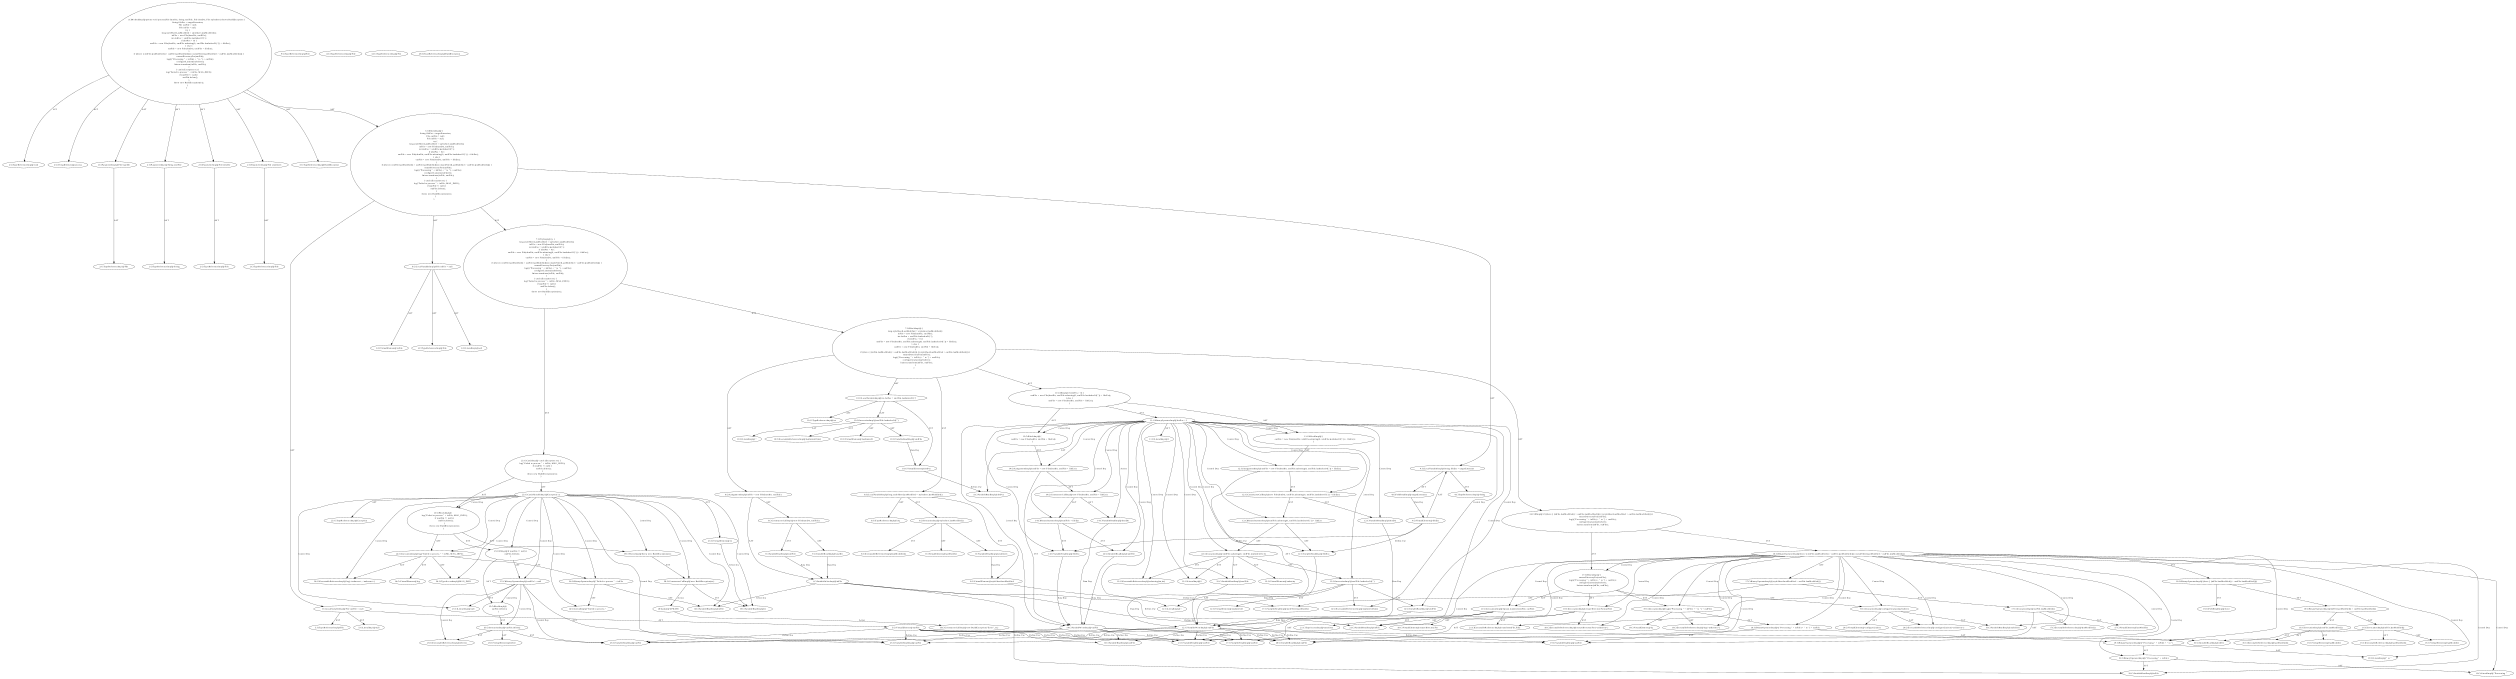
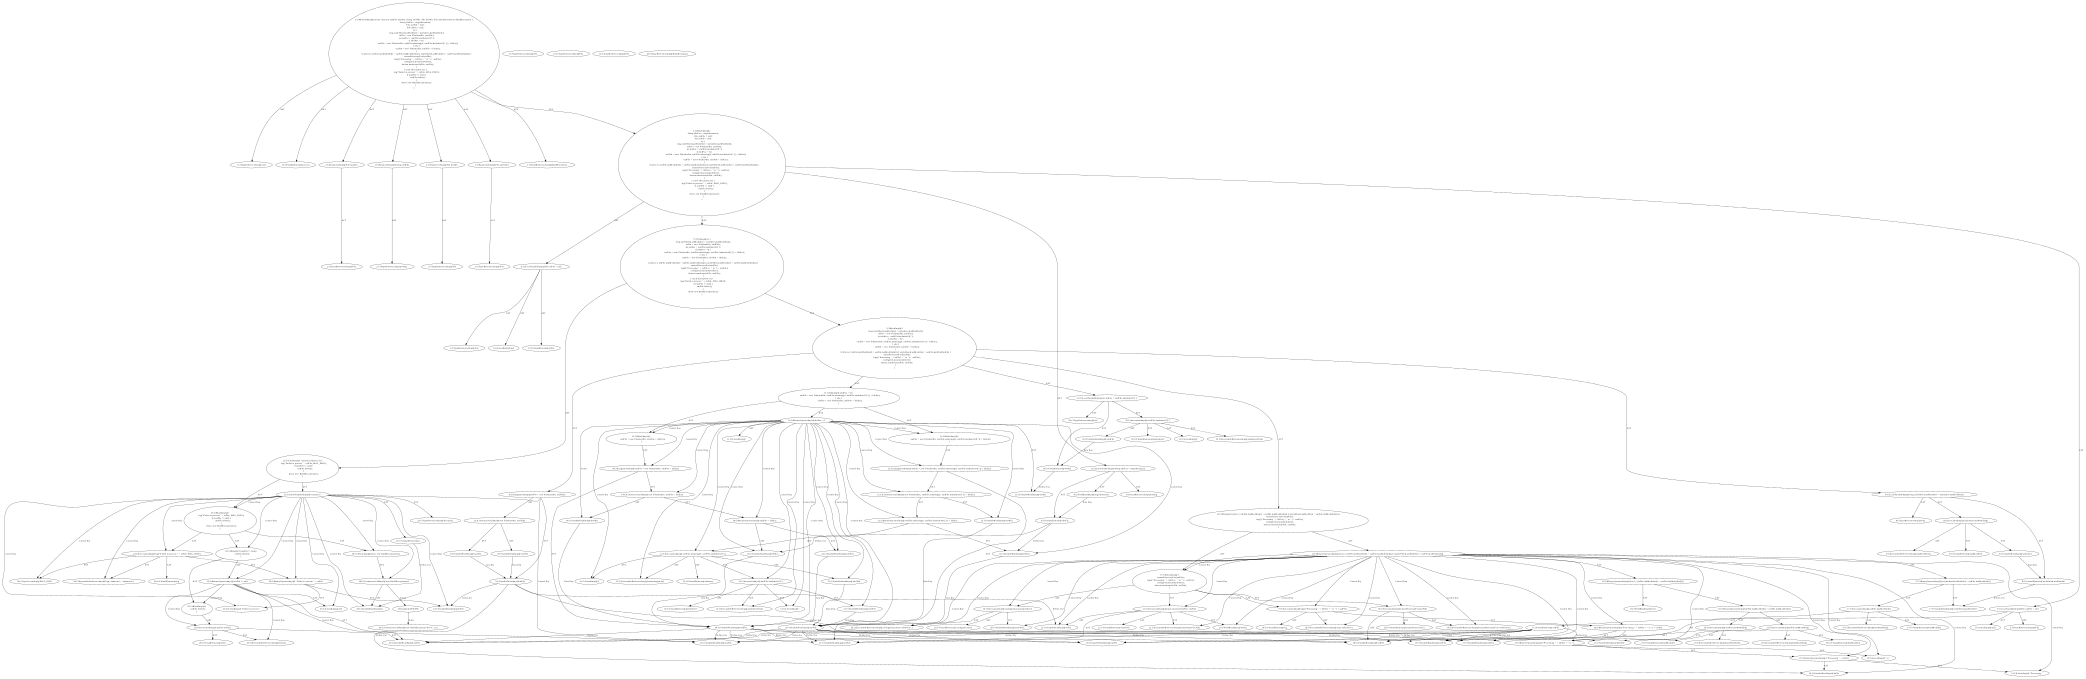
(1437, 495) -> (1073, 485)
none -> (1233, 628)
(1317, 628) -> (1114, 628)
none -> (1416, 639)
